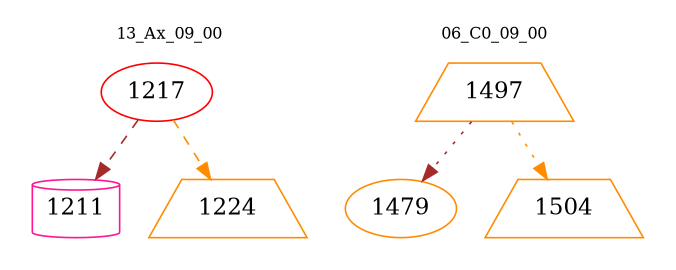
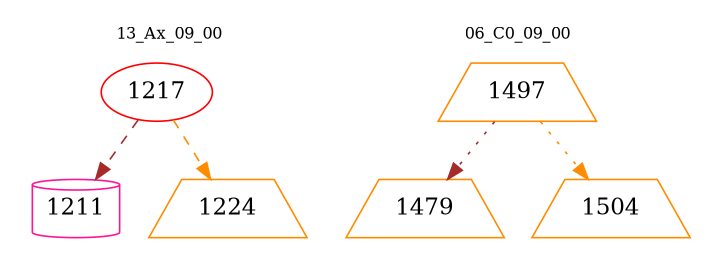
(401, 209) -> (425, 209)
